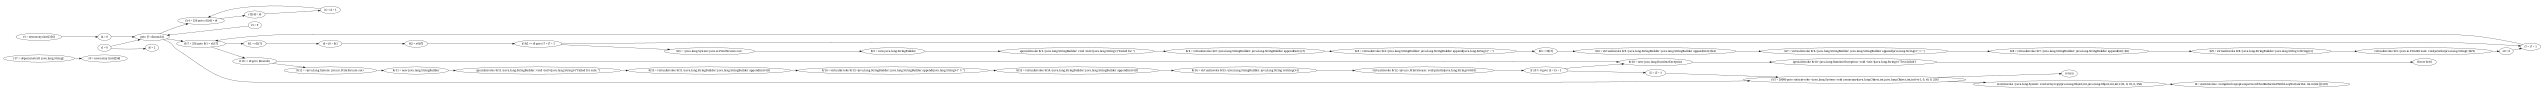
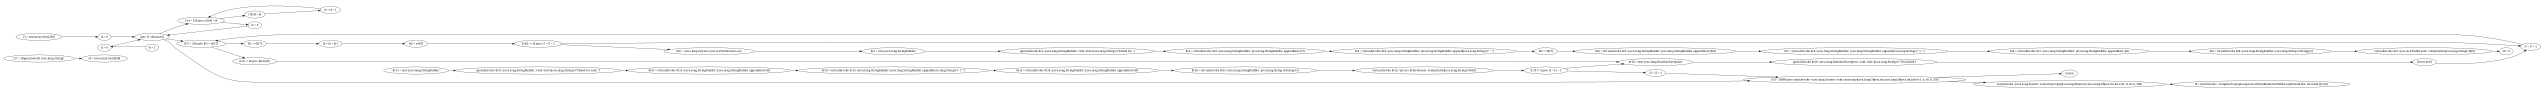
none -> (234, 24)
(127, 49) -> (129, 46)
(2516, 49) -> (2481, 63)
(330, 70) -> none
